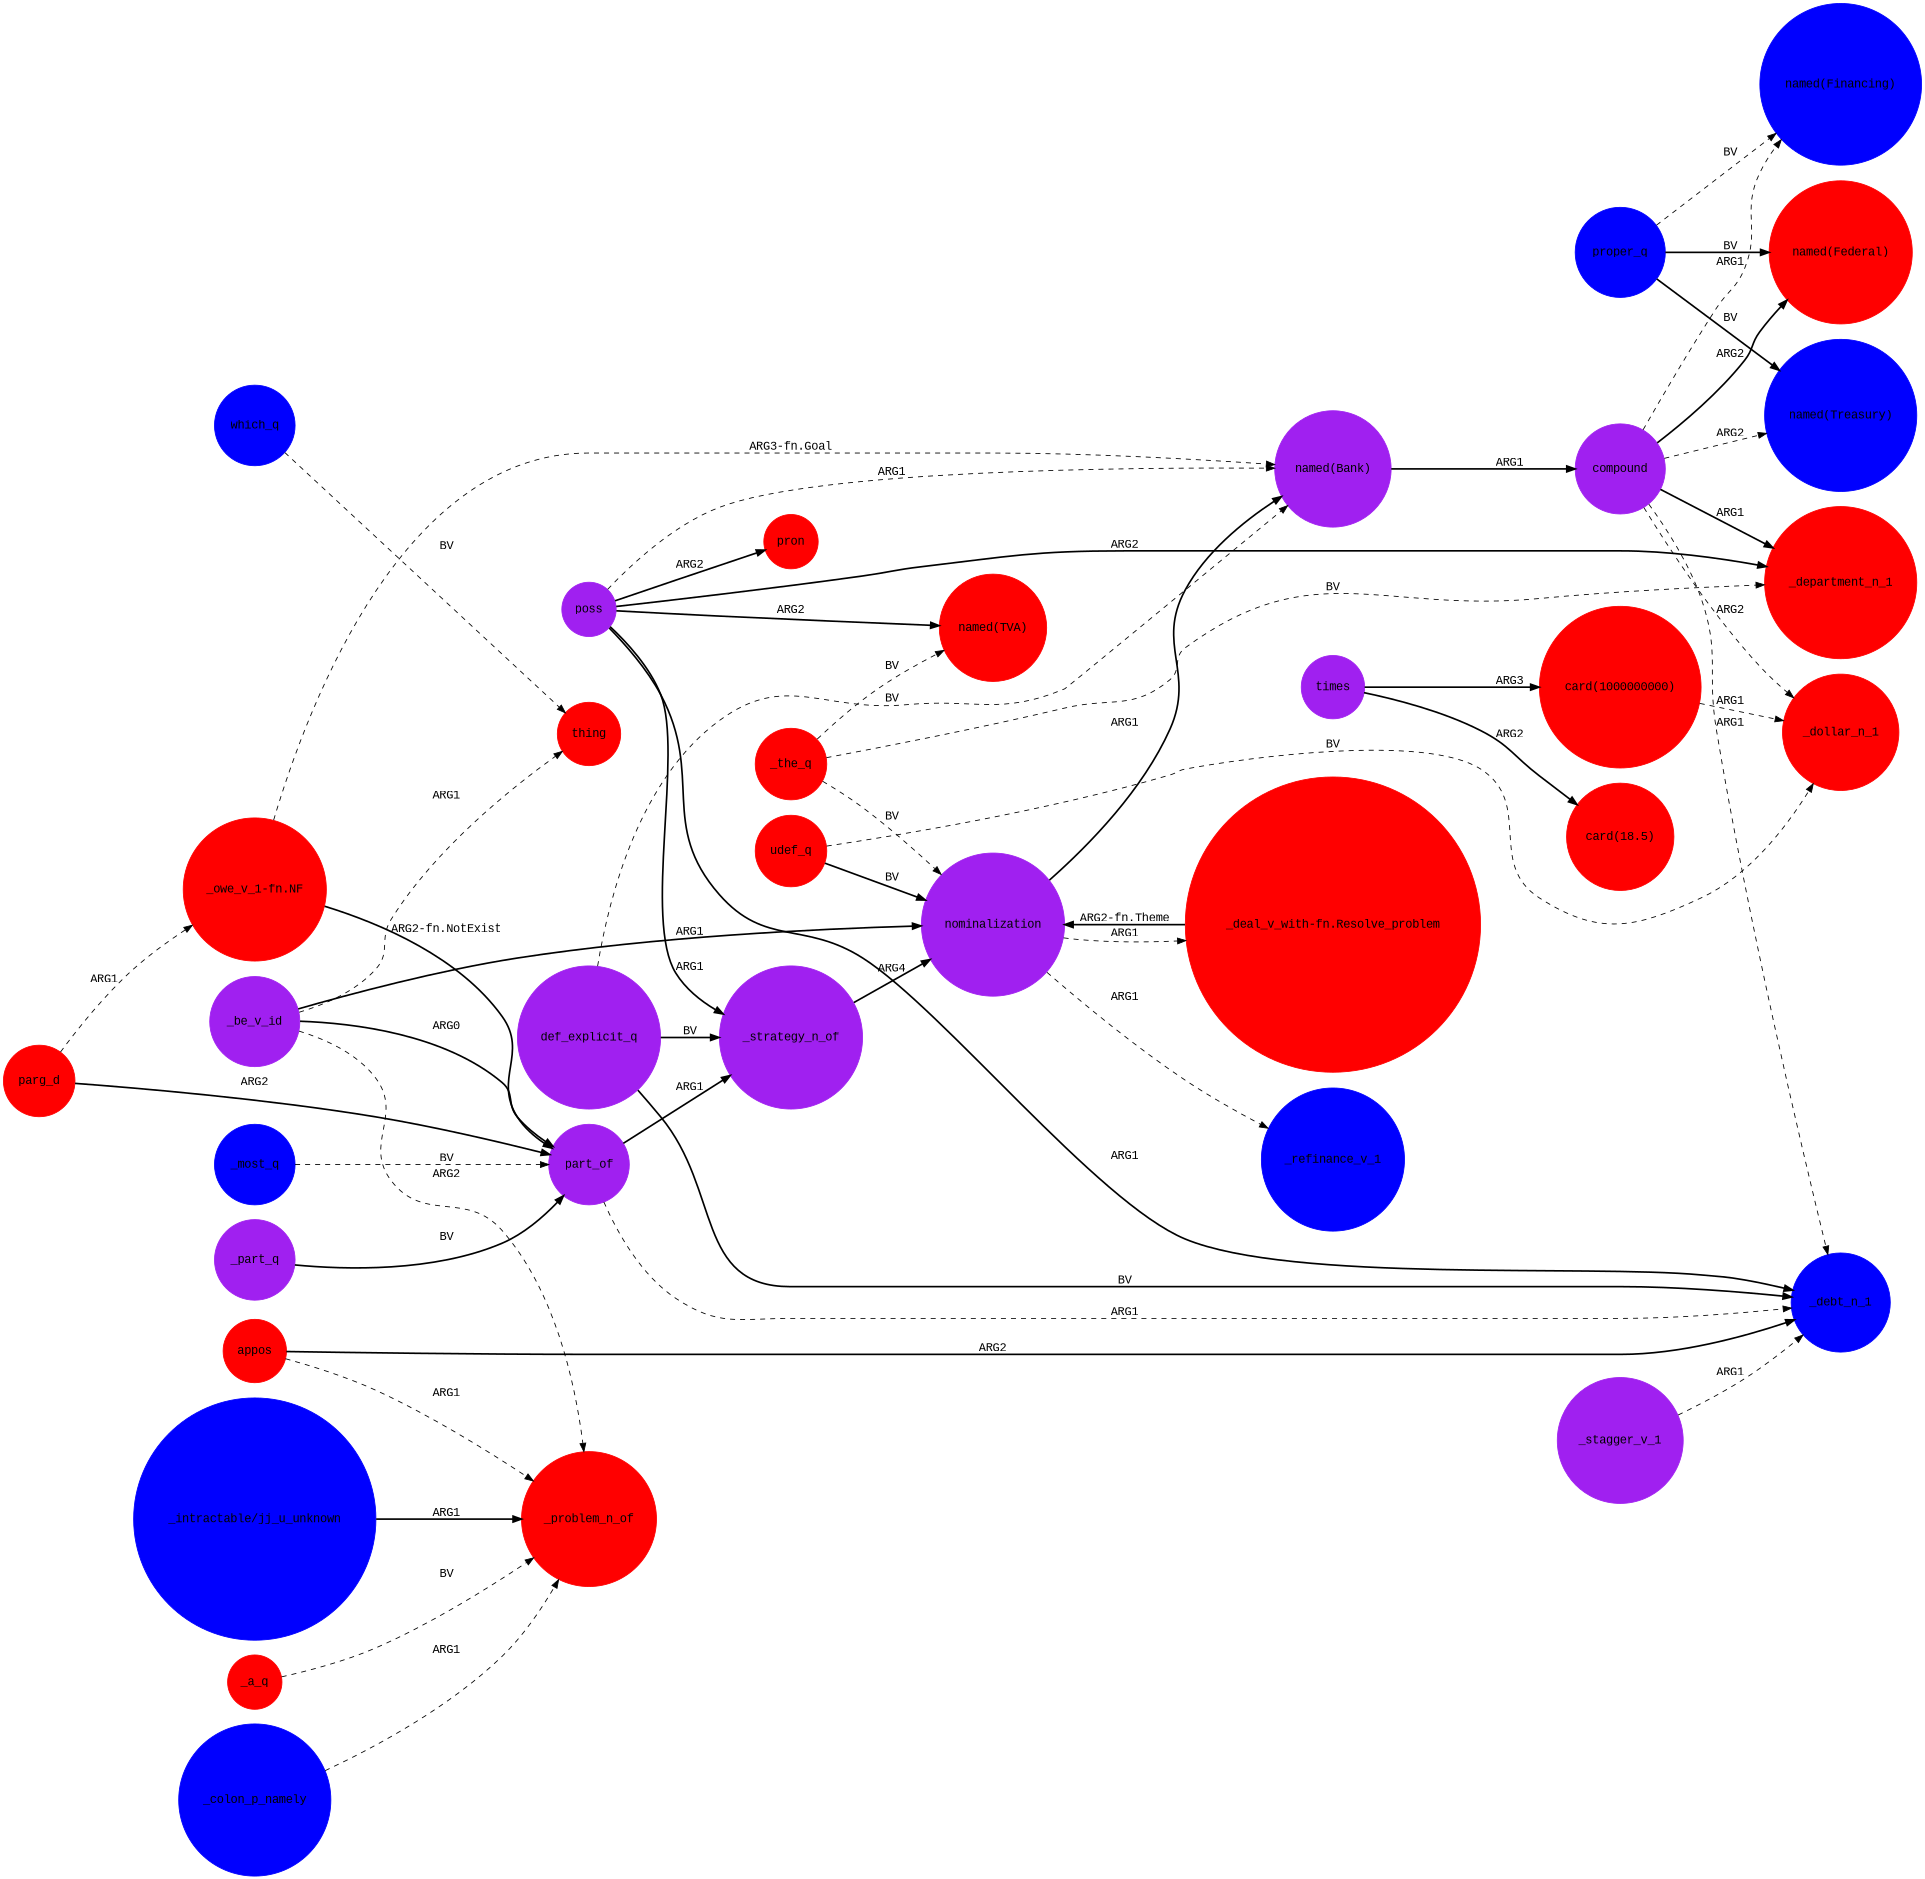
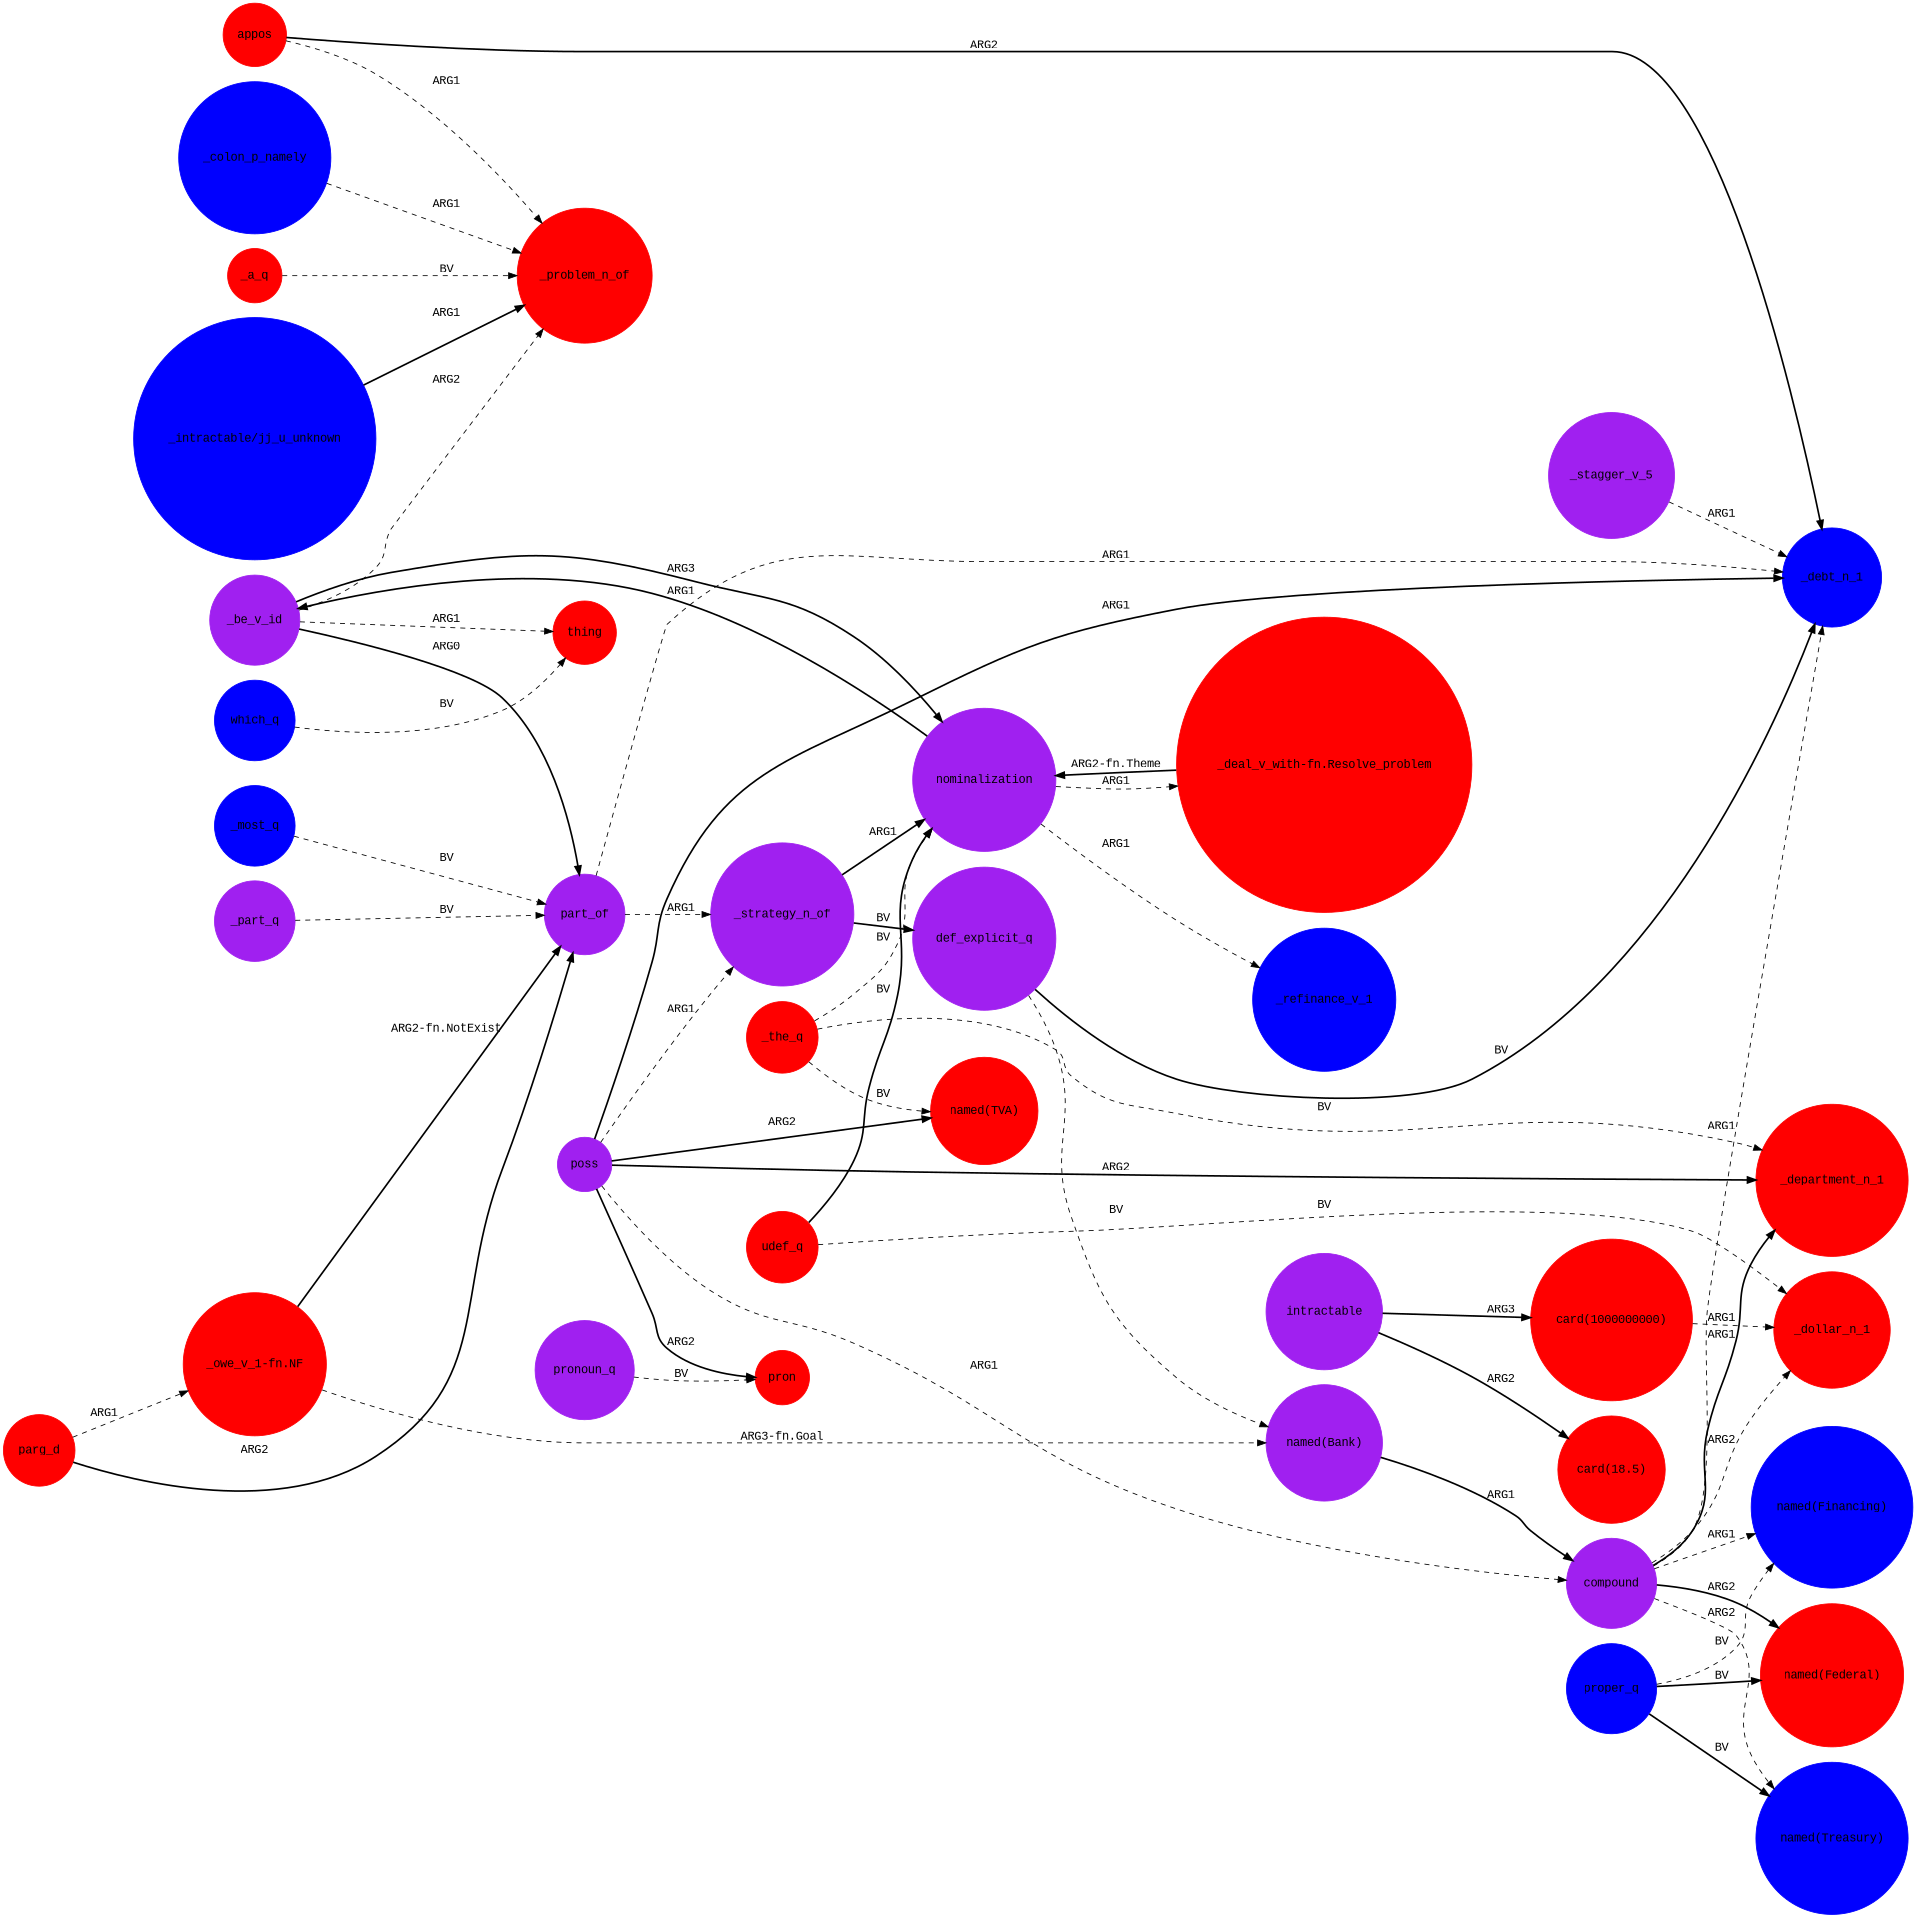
(922, 477) -> (1049, 1453)
(1333, 687) -> (1324, 1312)
(1179, 693) -> (634, 590)
(665, 819) -> (662, 1057)
(690, 932) -> (681, 569)
(892, 968) -> (883, 832)
(686, 1037) -> (879, 926)
(673, 1112) -> (667, 914)
(434, 1262) -> (416, 918)
none -> (585, 1370)
(1620, 1440) -> (1612, 475)
